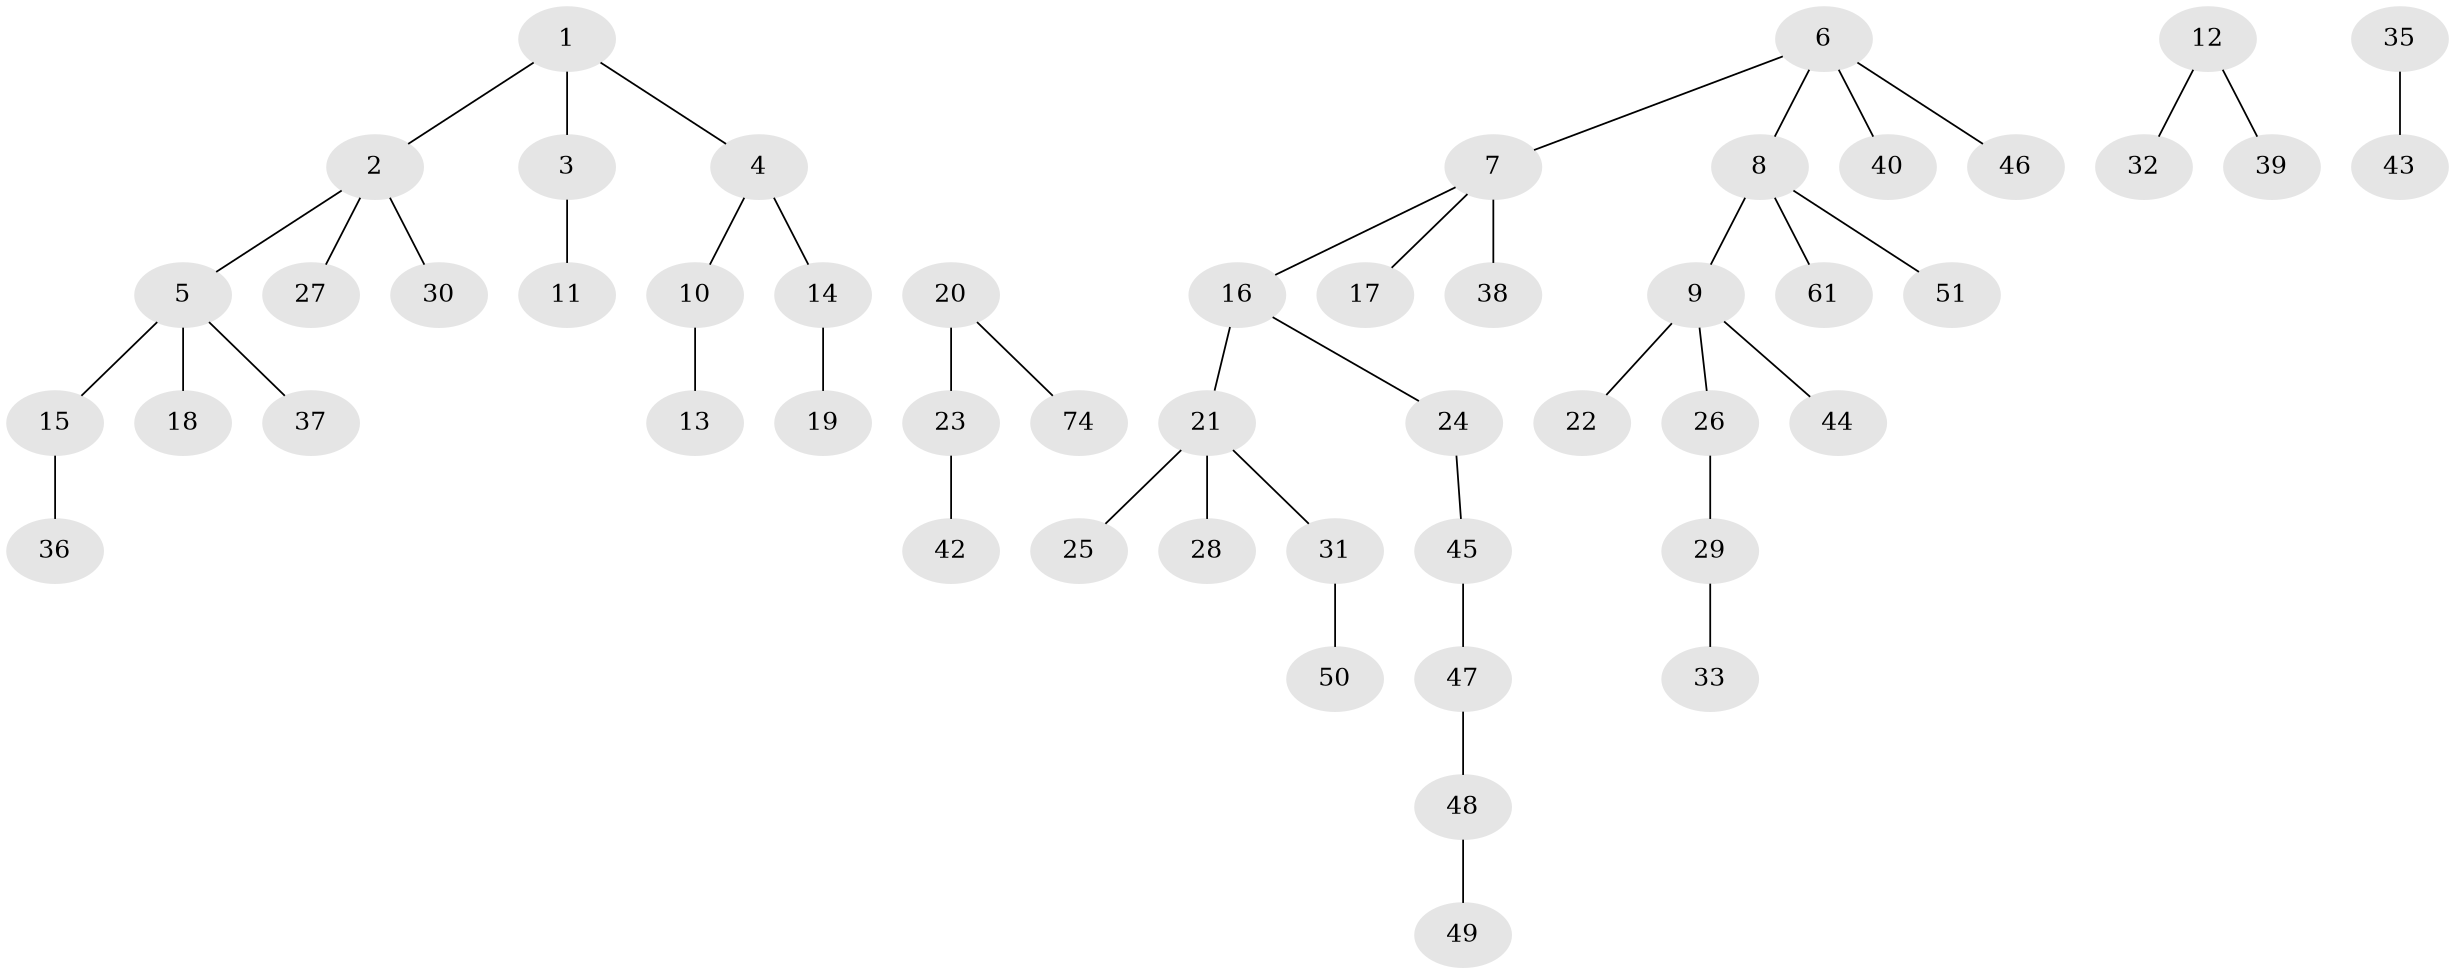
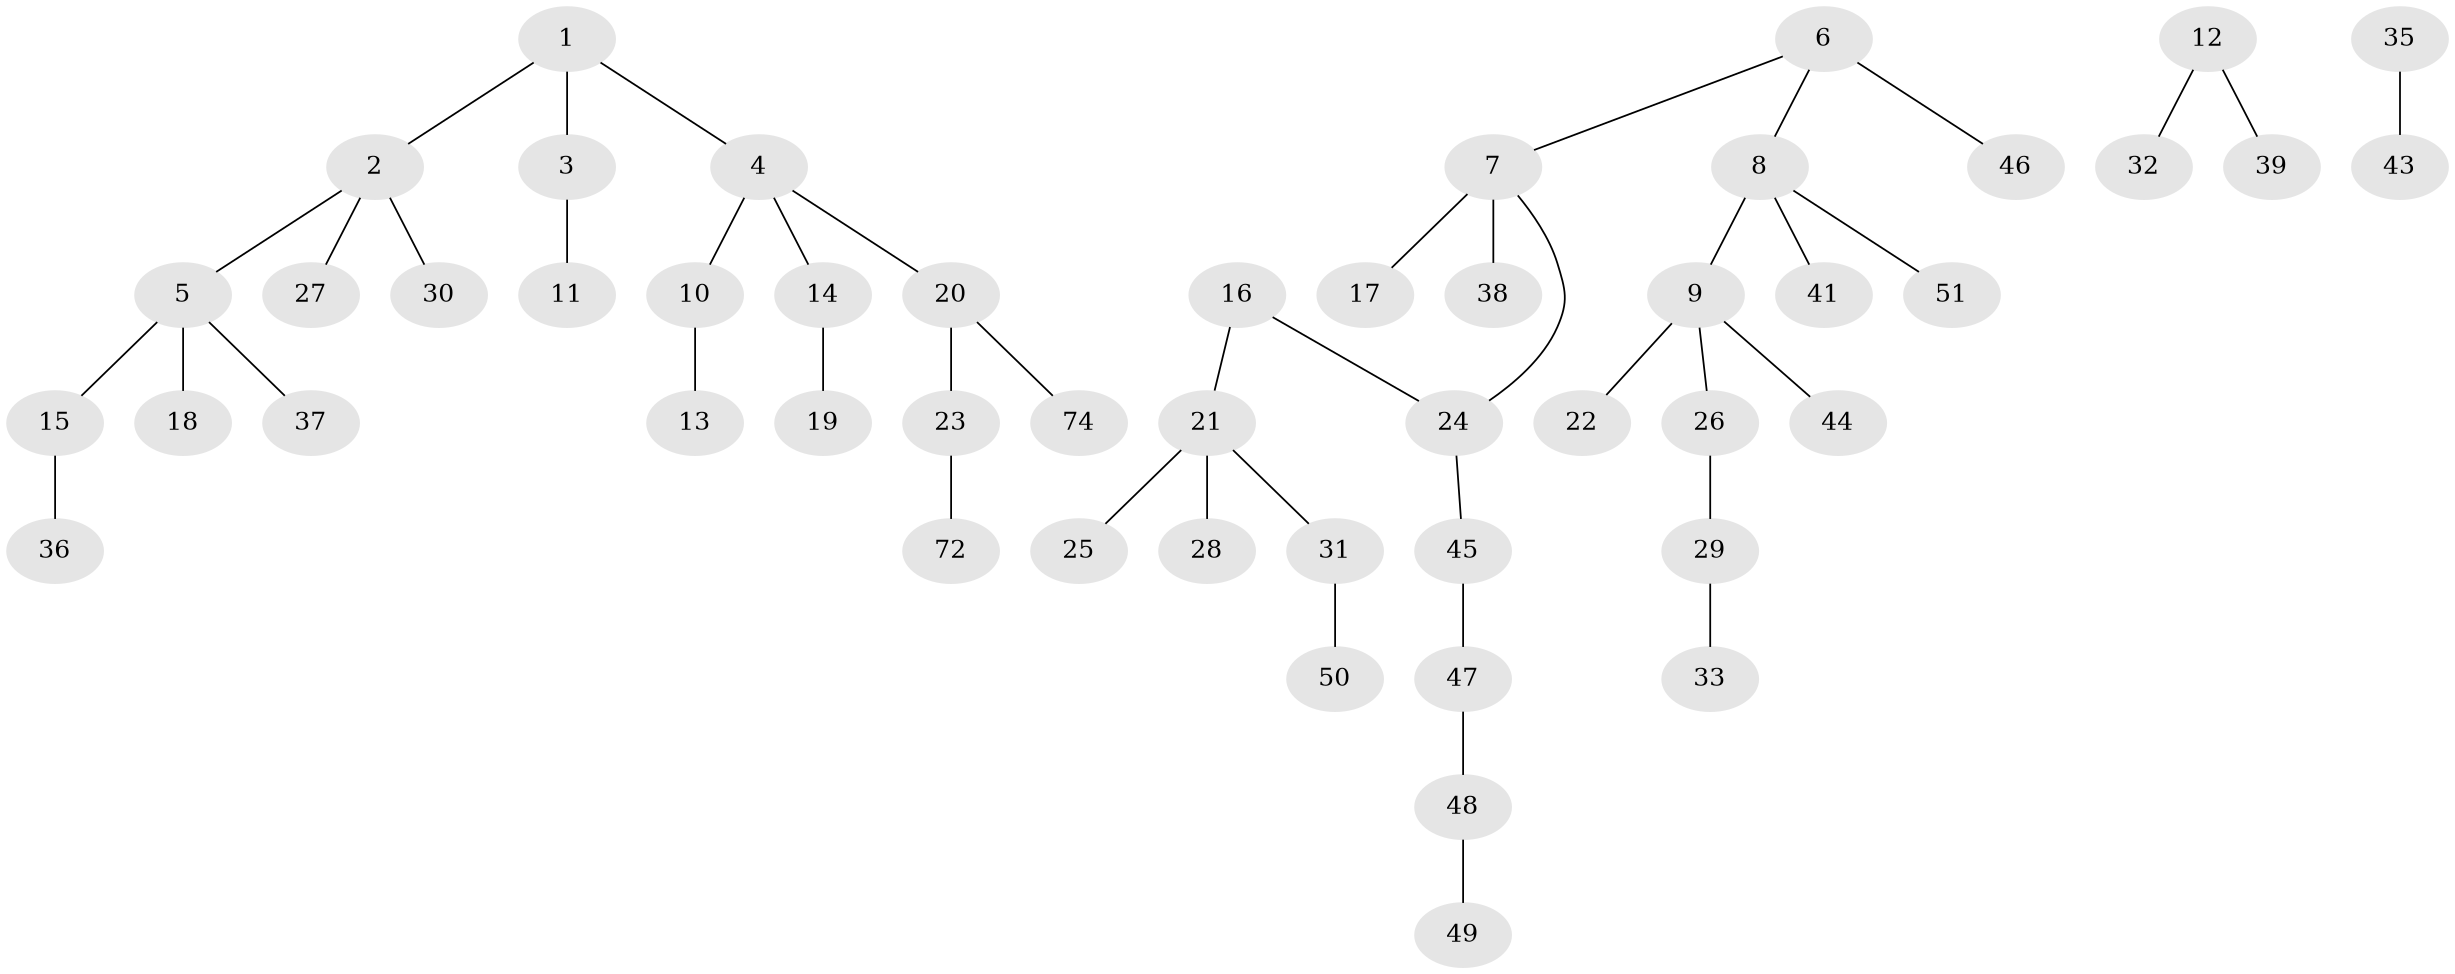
(1888, 167) -> none
none -> (855, 231)
(1365, 231) -> (1564, 307)
(1824, 295) -> (1824, 295)
(951, 551) -> (951, 551)
